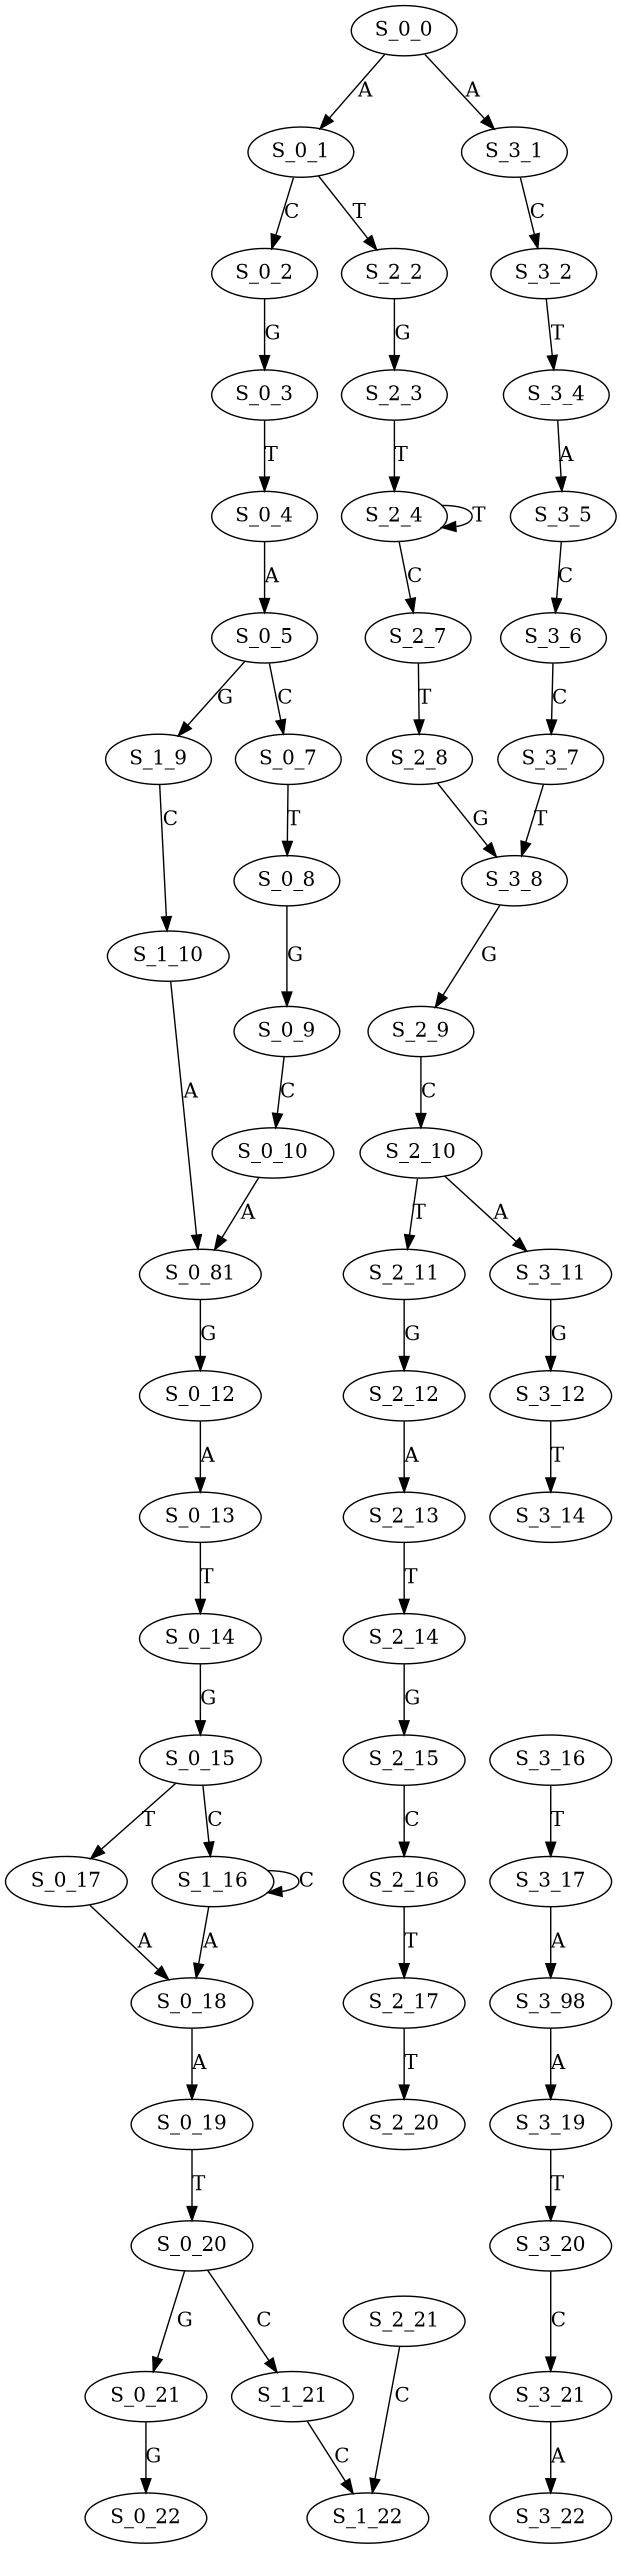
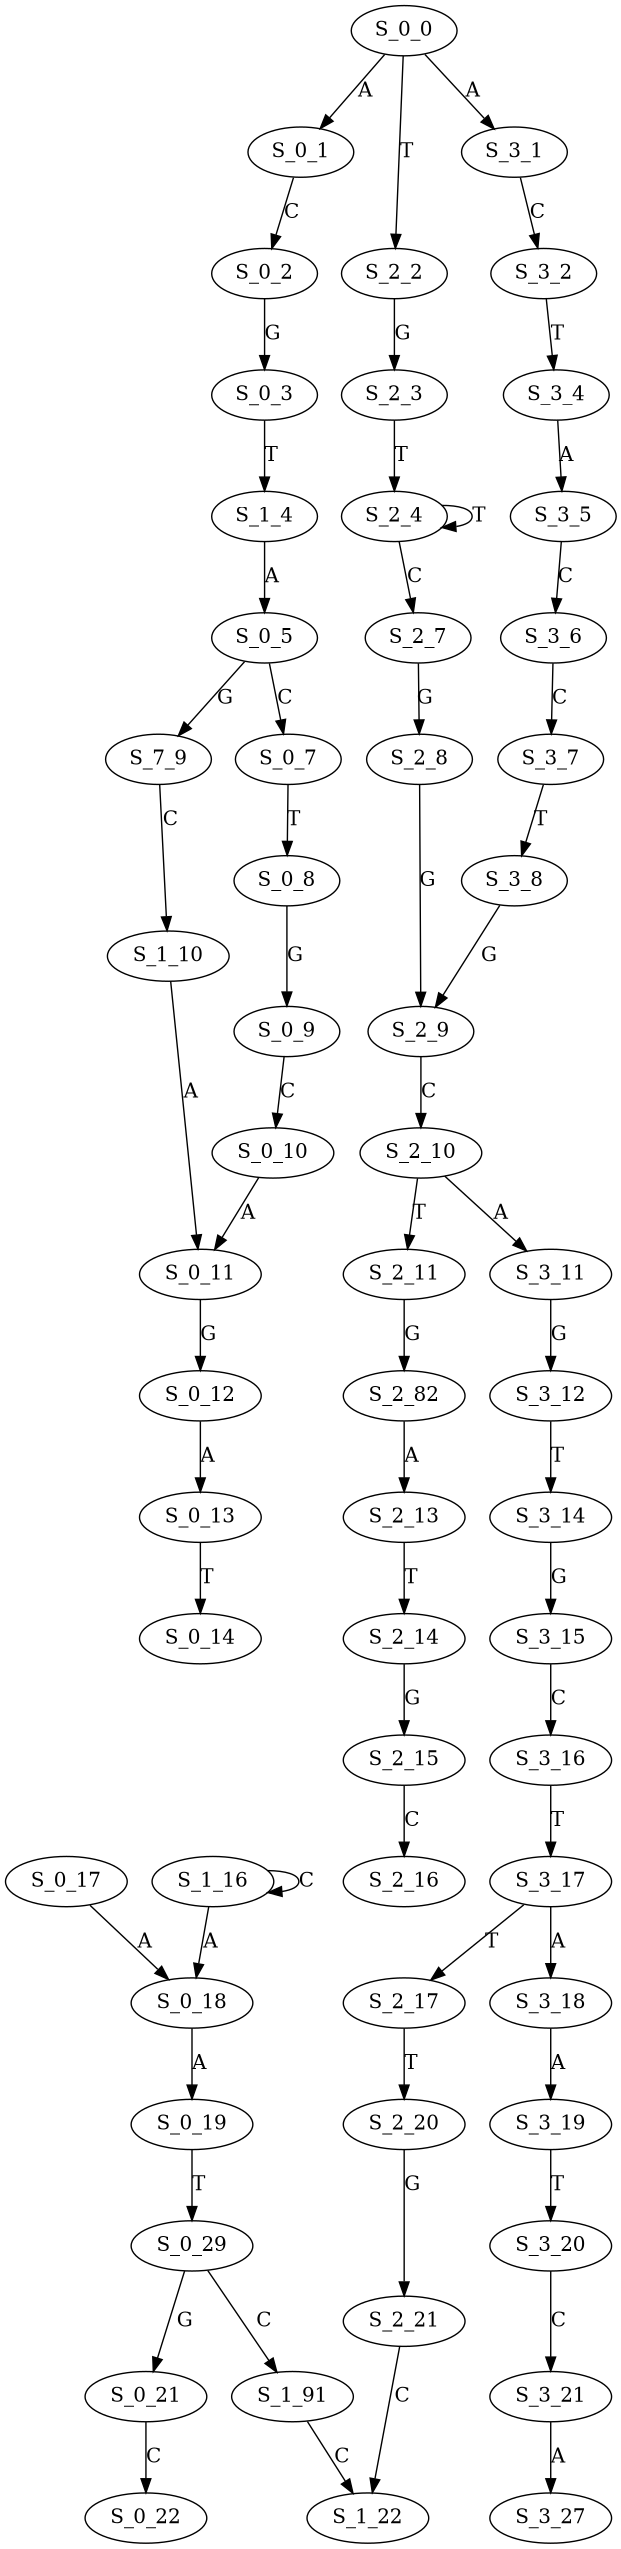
(343, 207) -> (400, 145)
(265, 516) -> (265, 516)
(425, 699) -> (425, 699)
(158, 759) -> (158, 759)
(462, 814) -> (420, 888)
(200, 1274) -> (200, 1274)
(404, 1396) -> (404, 1396)
none -> (551, 1639)
(200, 1760) -> none
(404, 1935) -> (483, 1938)
(551, 2003) -> (551, 2003)
none -> (404, 2216)
(192, 2246) -> (192, 2246)
(292, 2397) -> (292, 2397)
(154, 2457) -> (154, 2457)
(551, 2518) -> (551, 2518)
